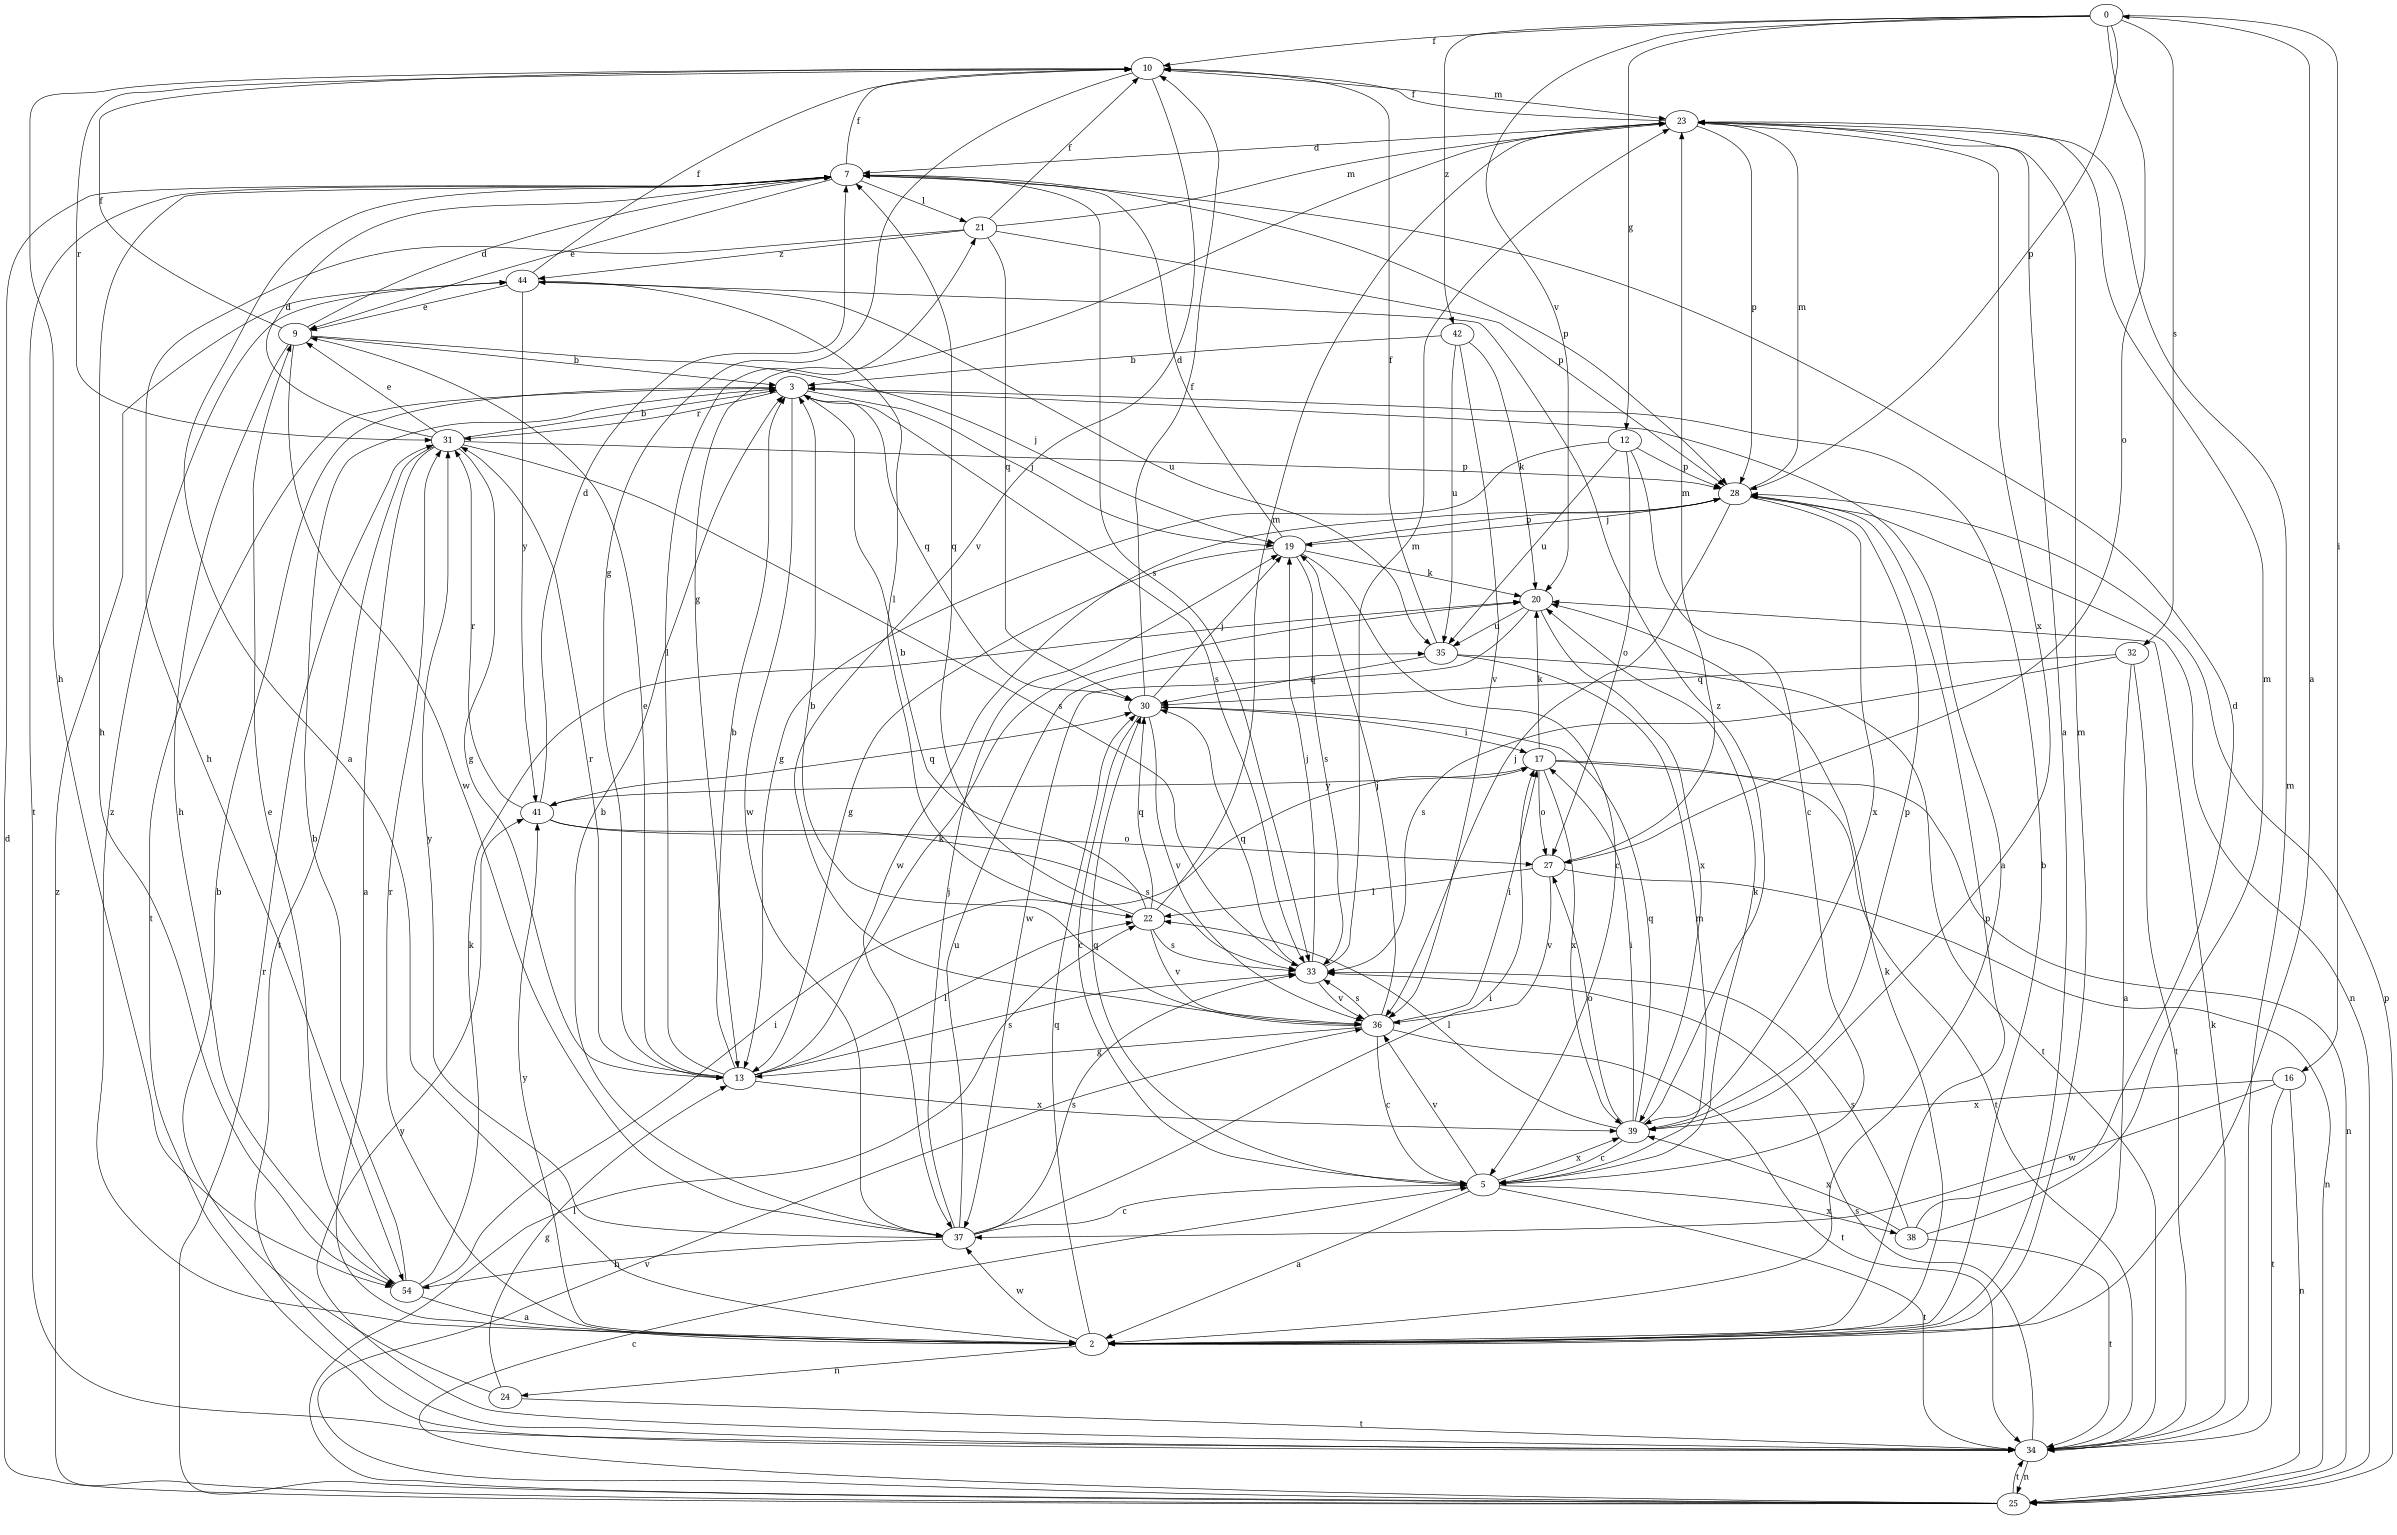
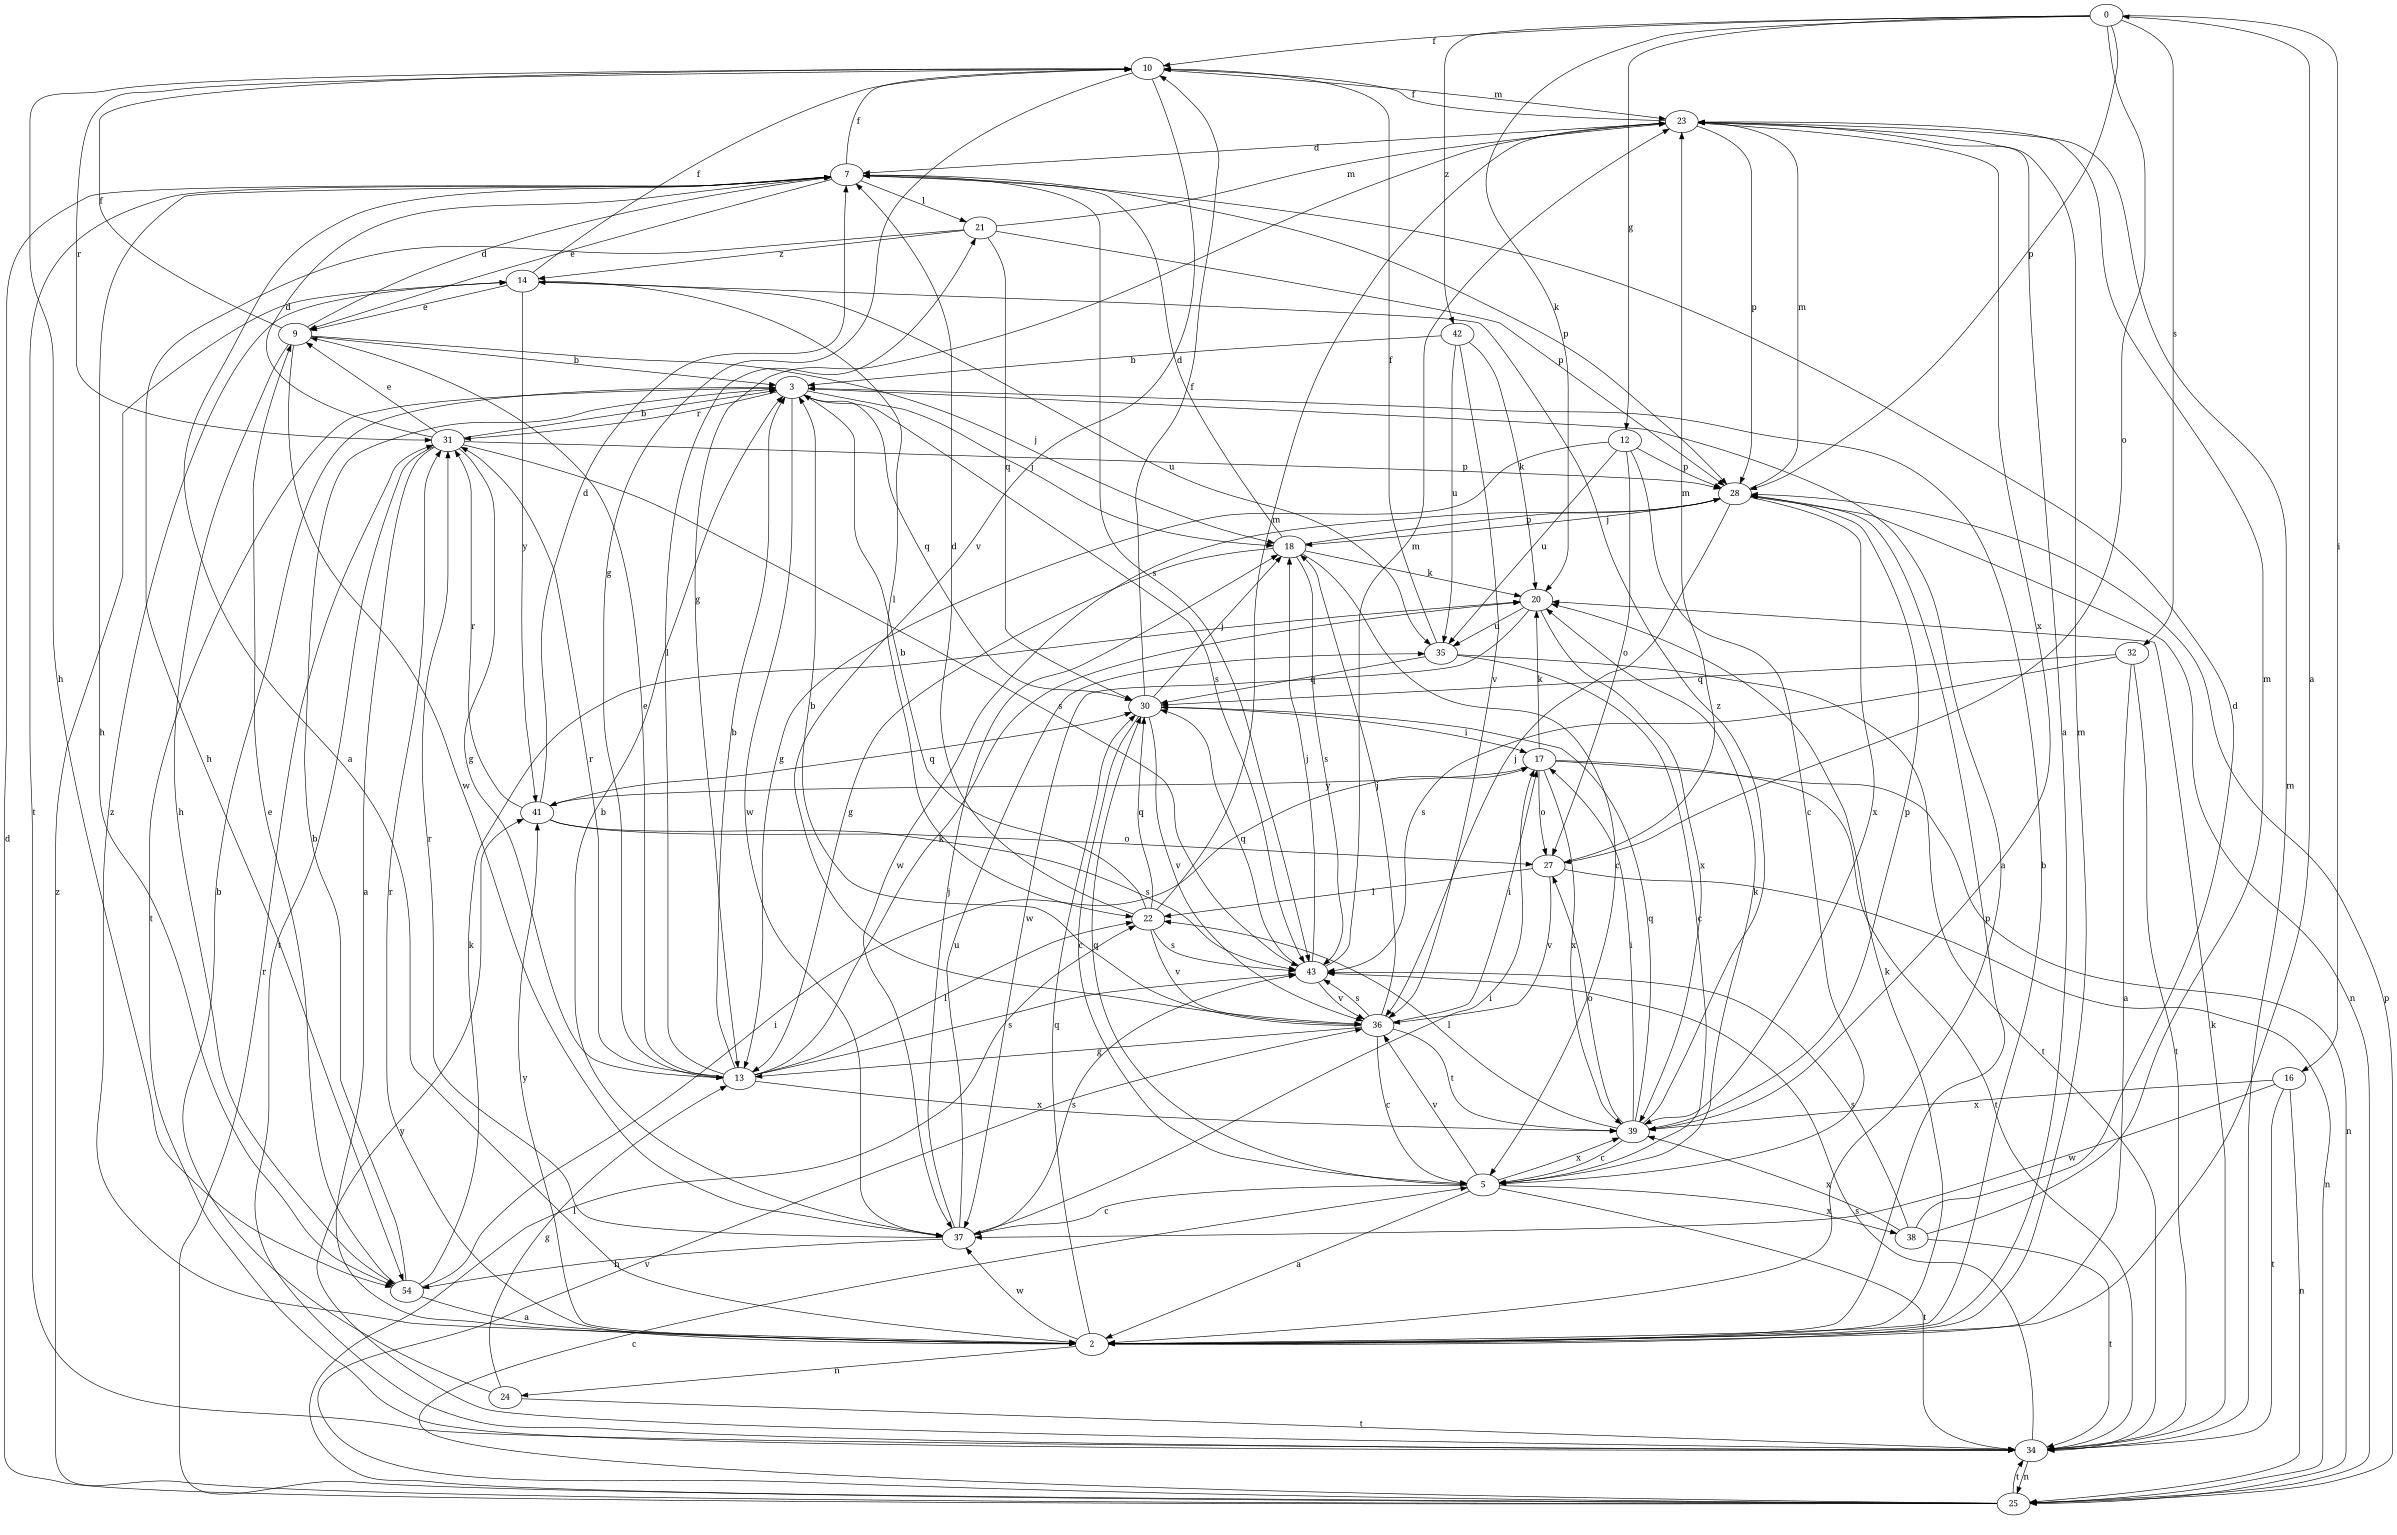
(1062, 150) -> none
(522, 281) -> (522, 281)
(1557, 308) -> (1557, 308)
(954, 547) -> (954, 547)
(1289, 547) -> (1289, 547)
(430, 839) -> (430, 839)
(1700, 919) -> (1700, 919)
(1311, 972) -> (1311, 972)
(1781, 1189) -> (1480, 1116)
(1215, 1194) -> (1221, 1192)
